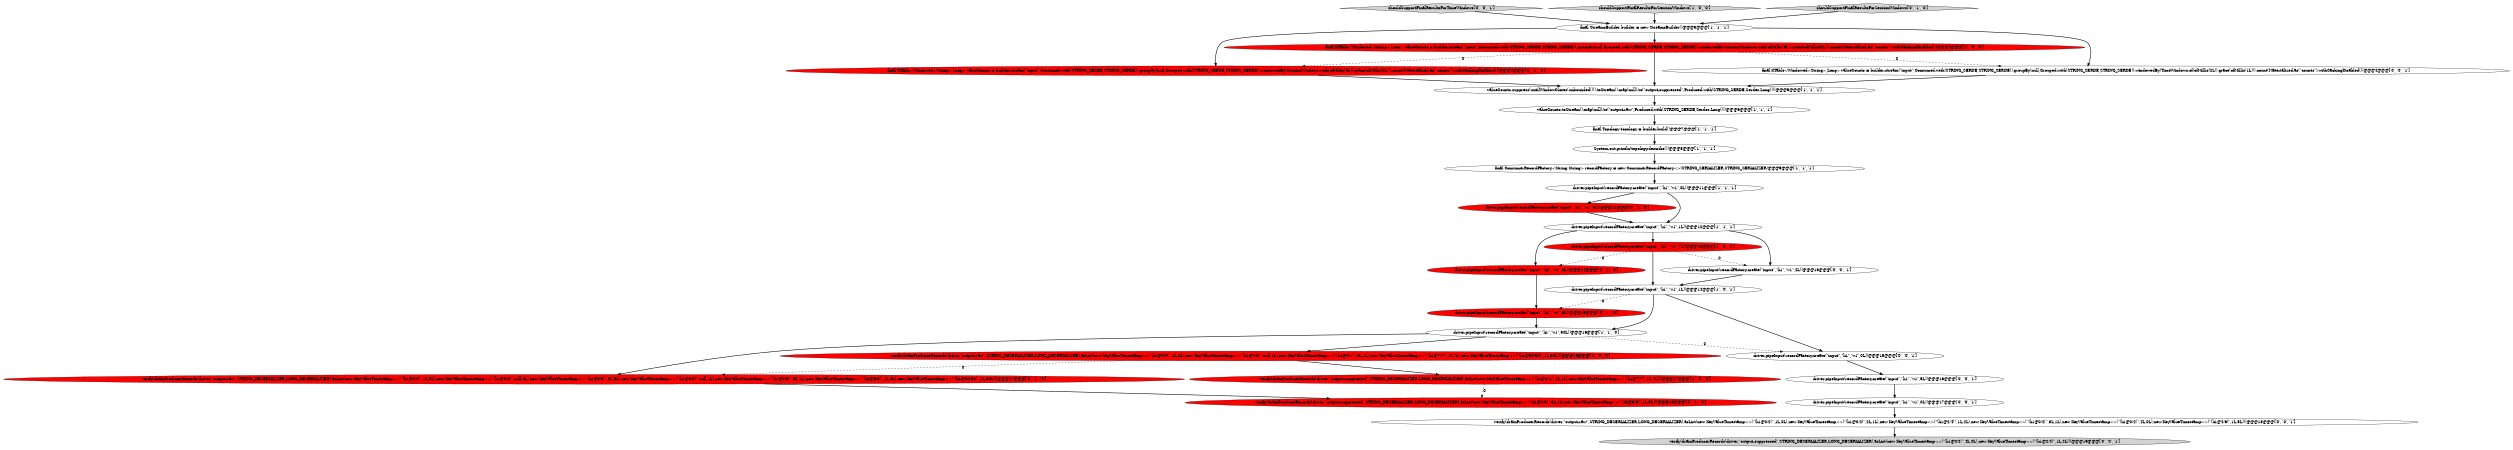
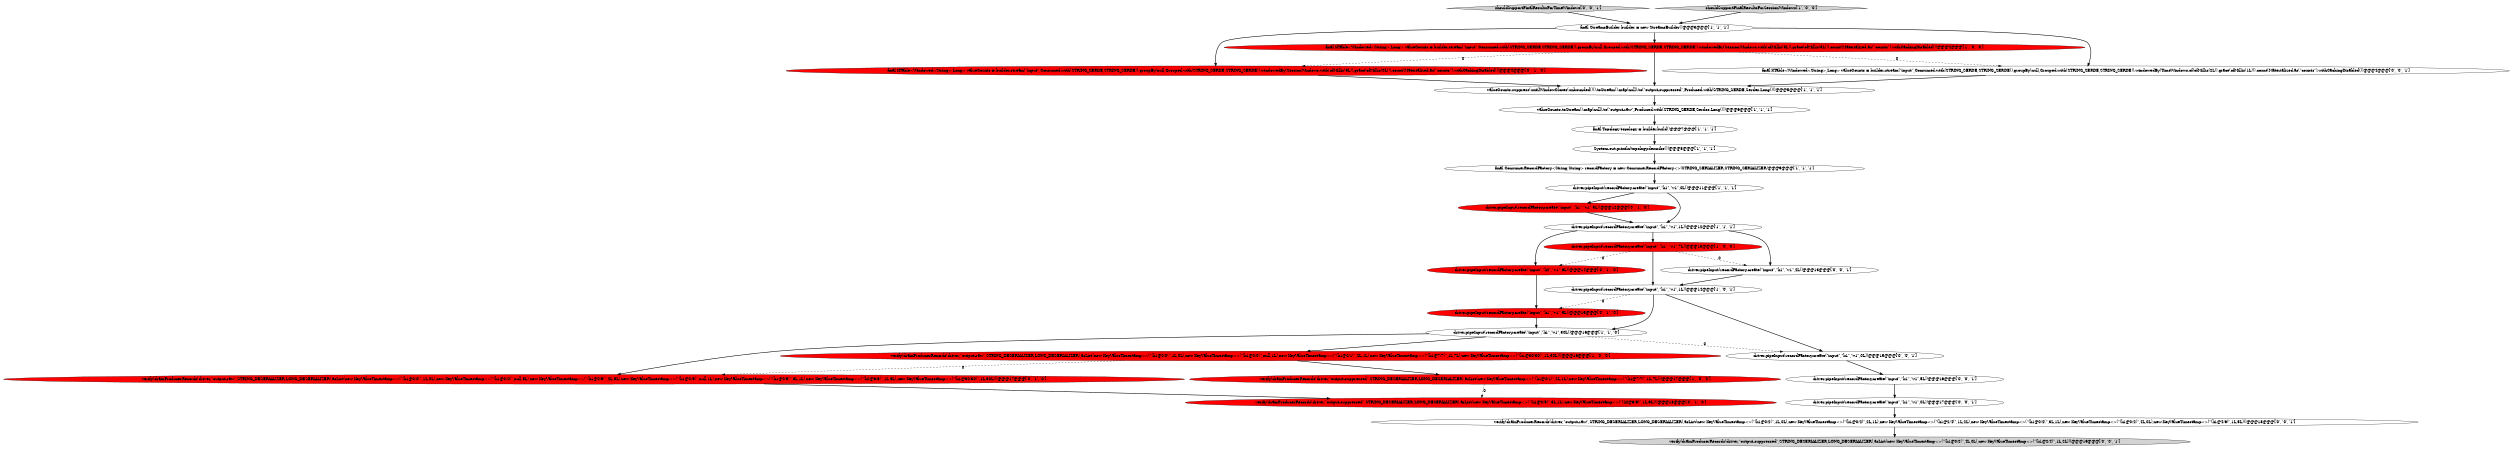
(1872, 8) -> none
